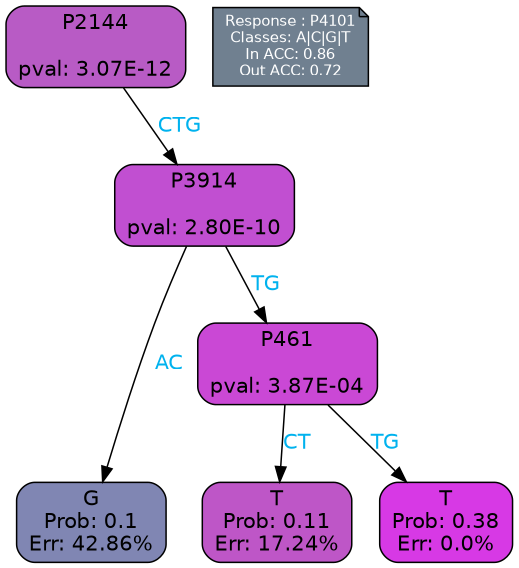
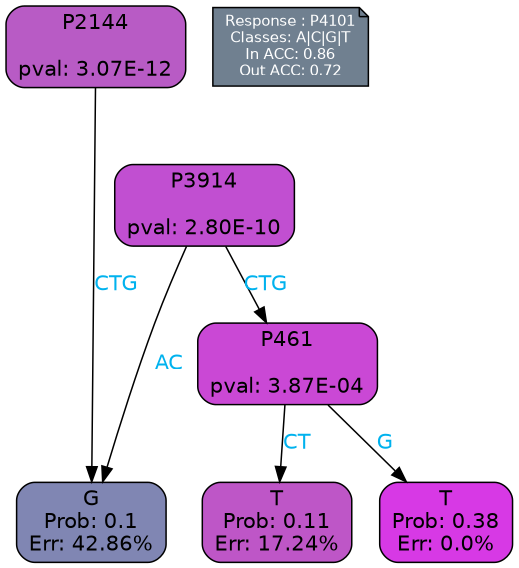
(146, 120) -> (94, 277)
(266, 285) -> (266, 285)
(385, 443) -> (385, 443)
